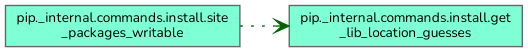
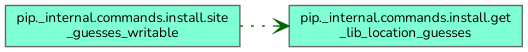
(123, 26) -> (123, 26)
